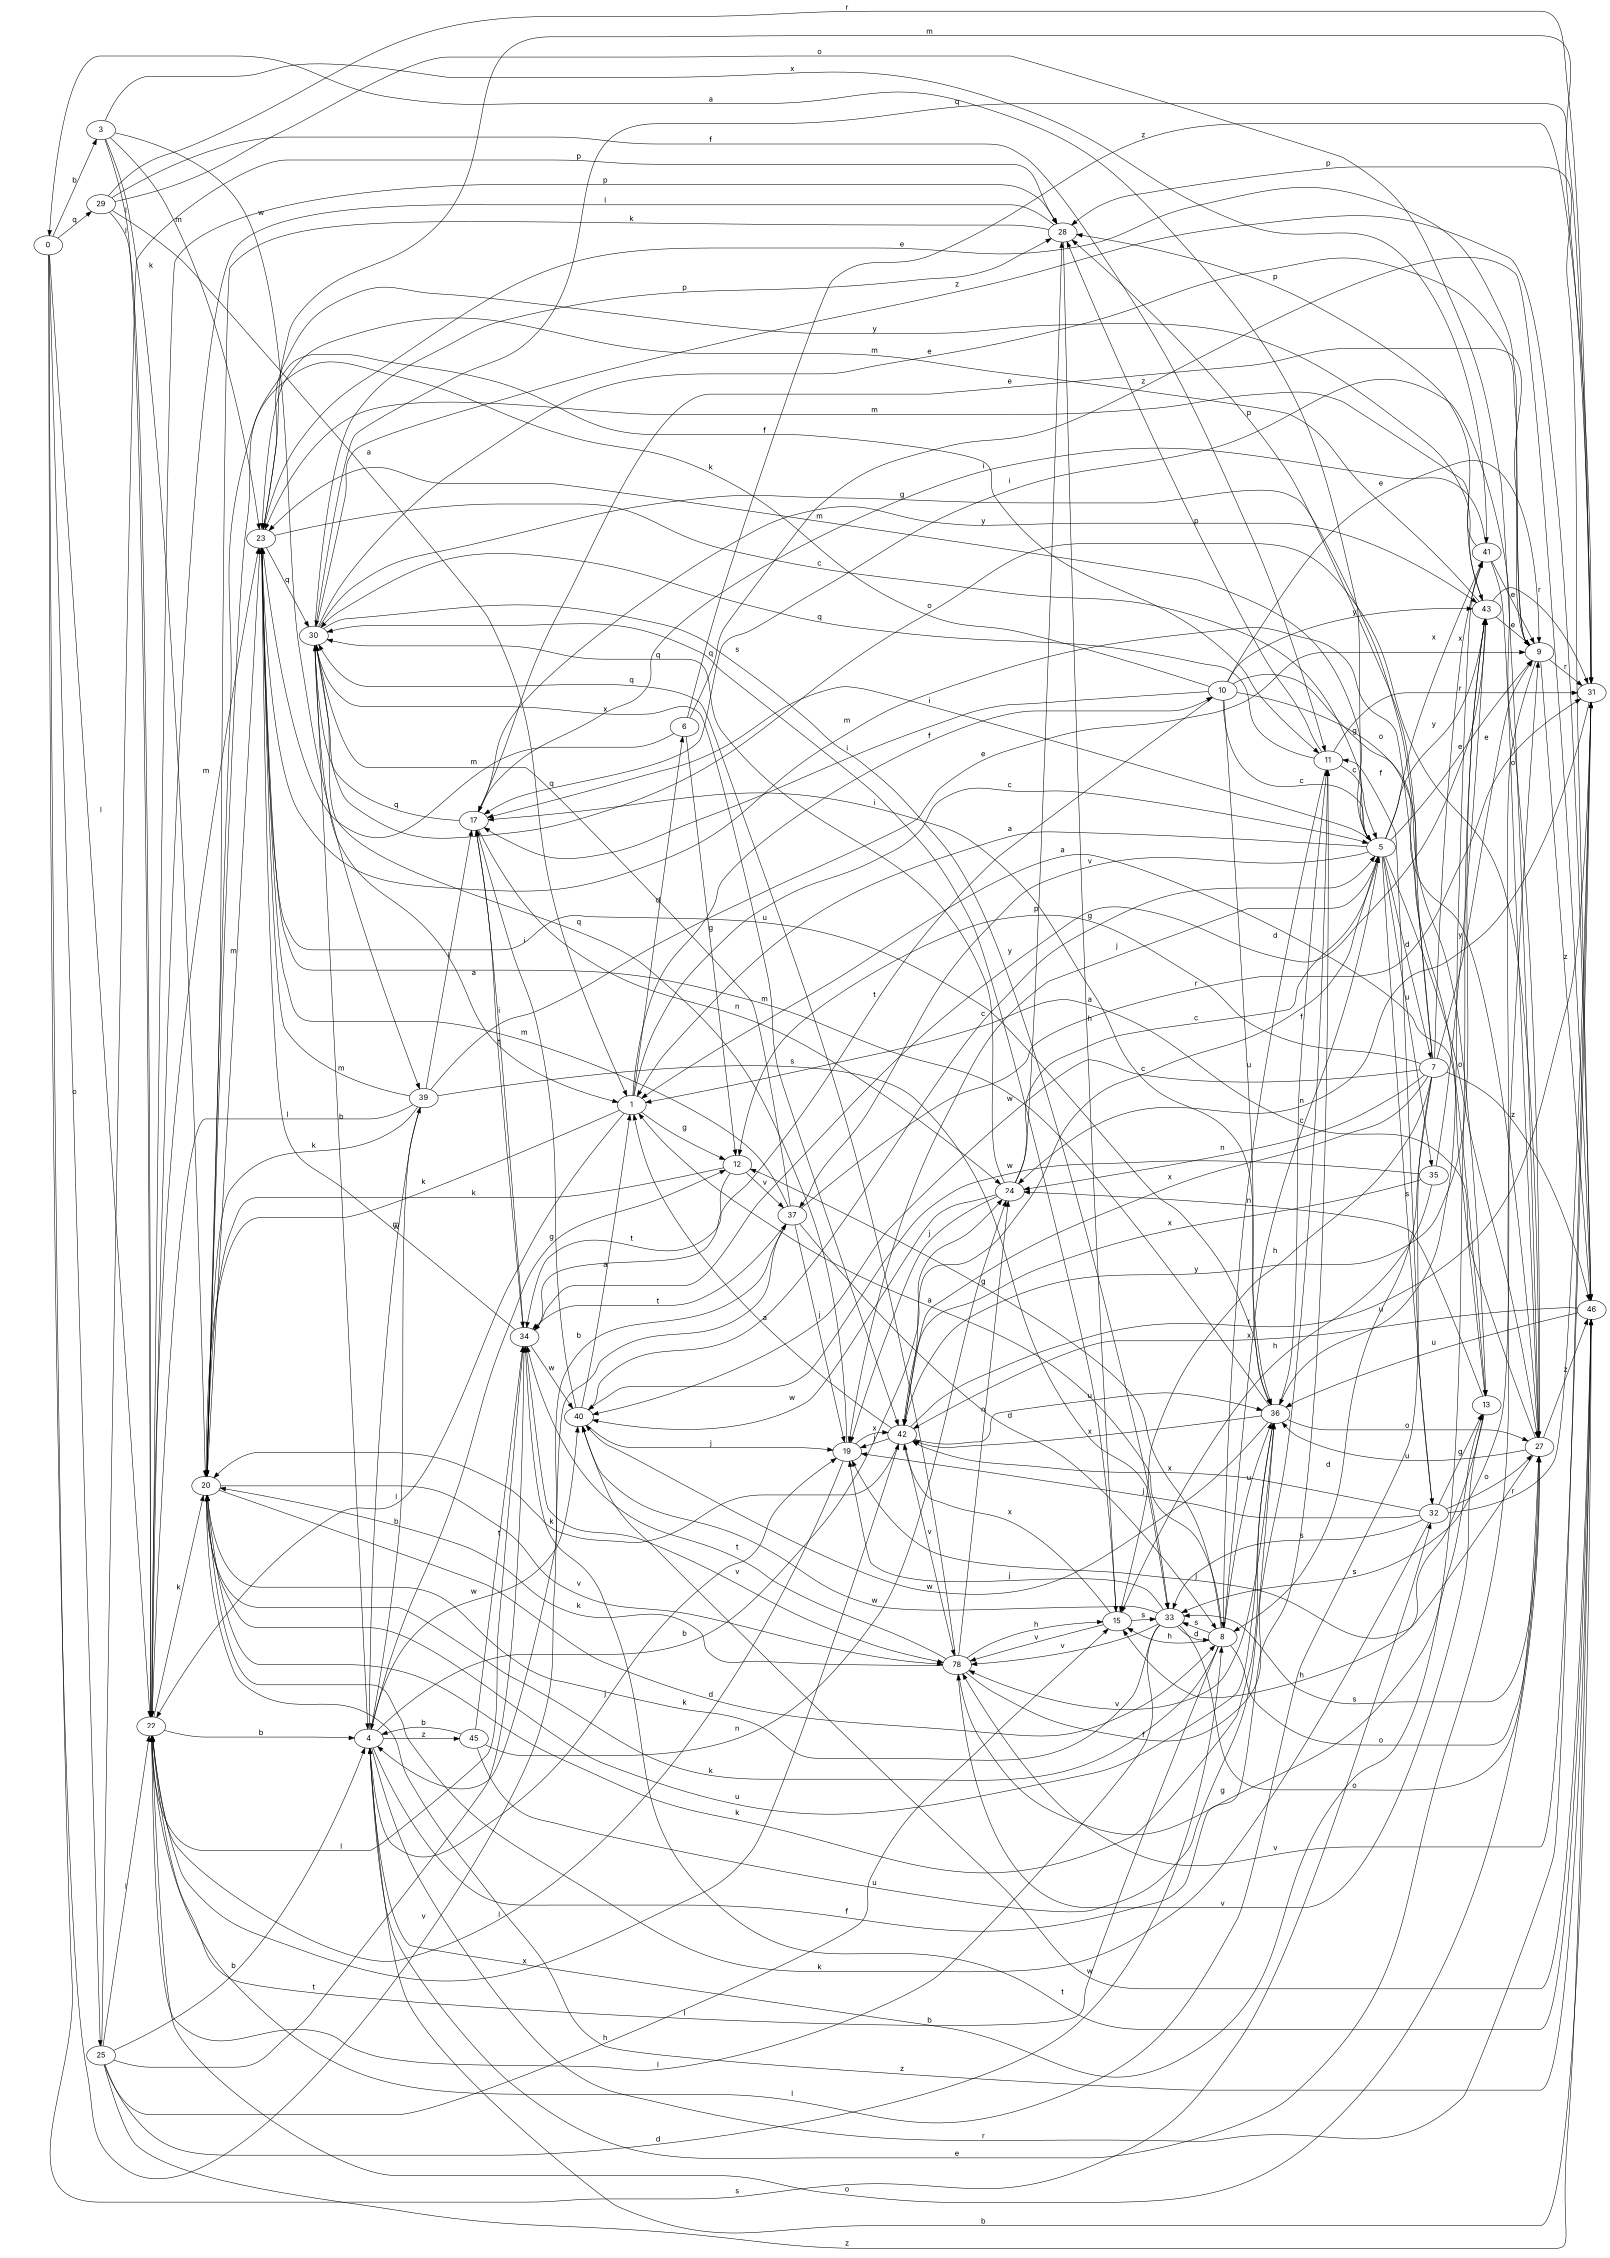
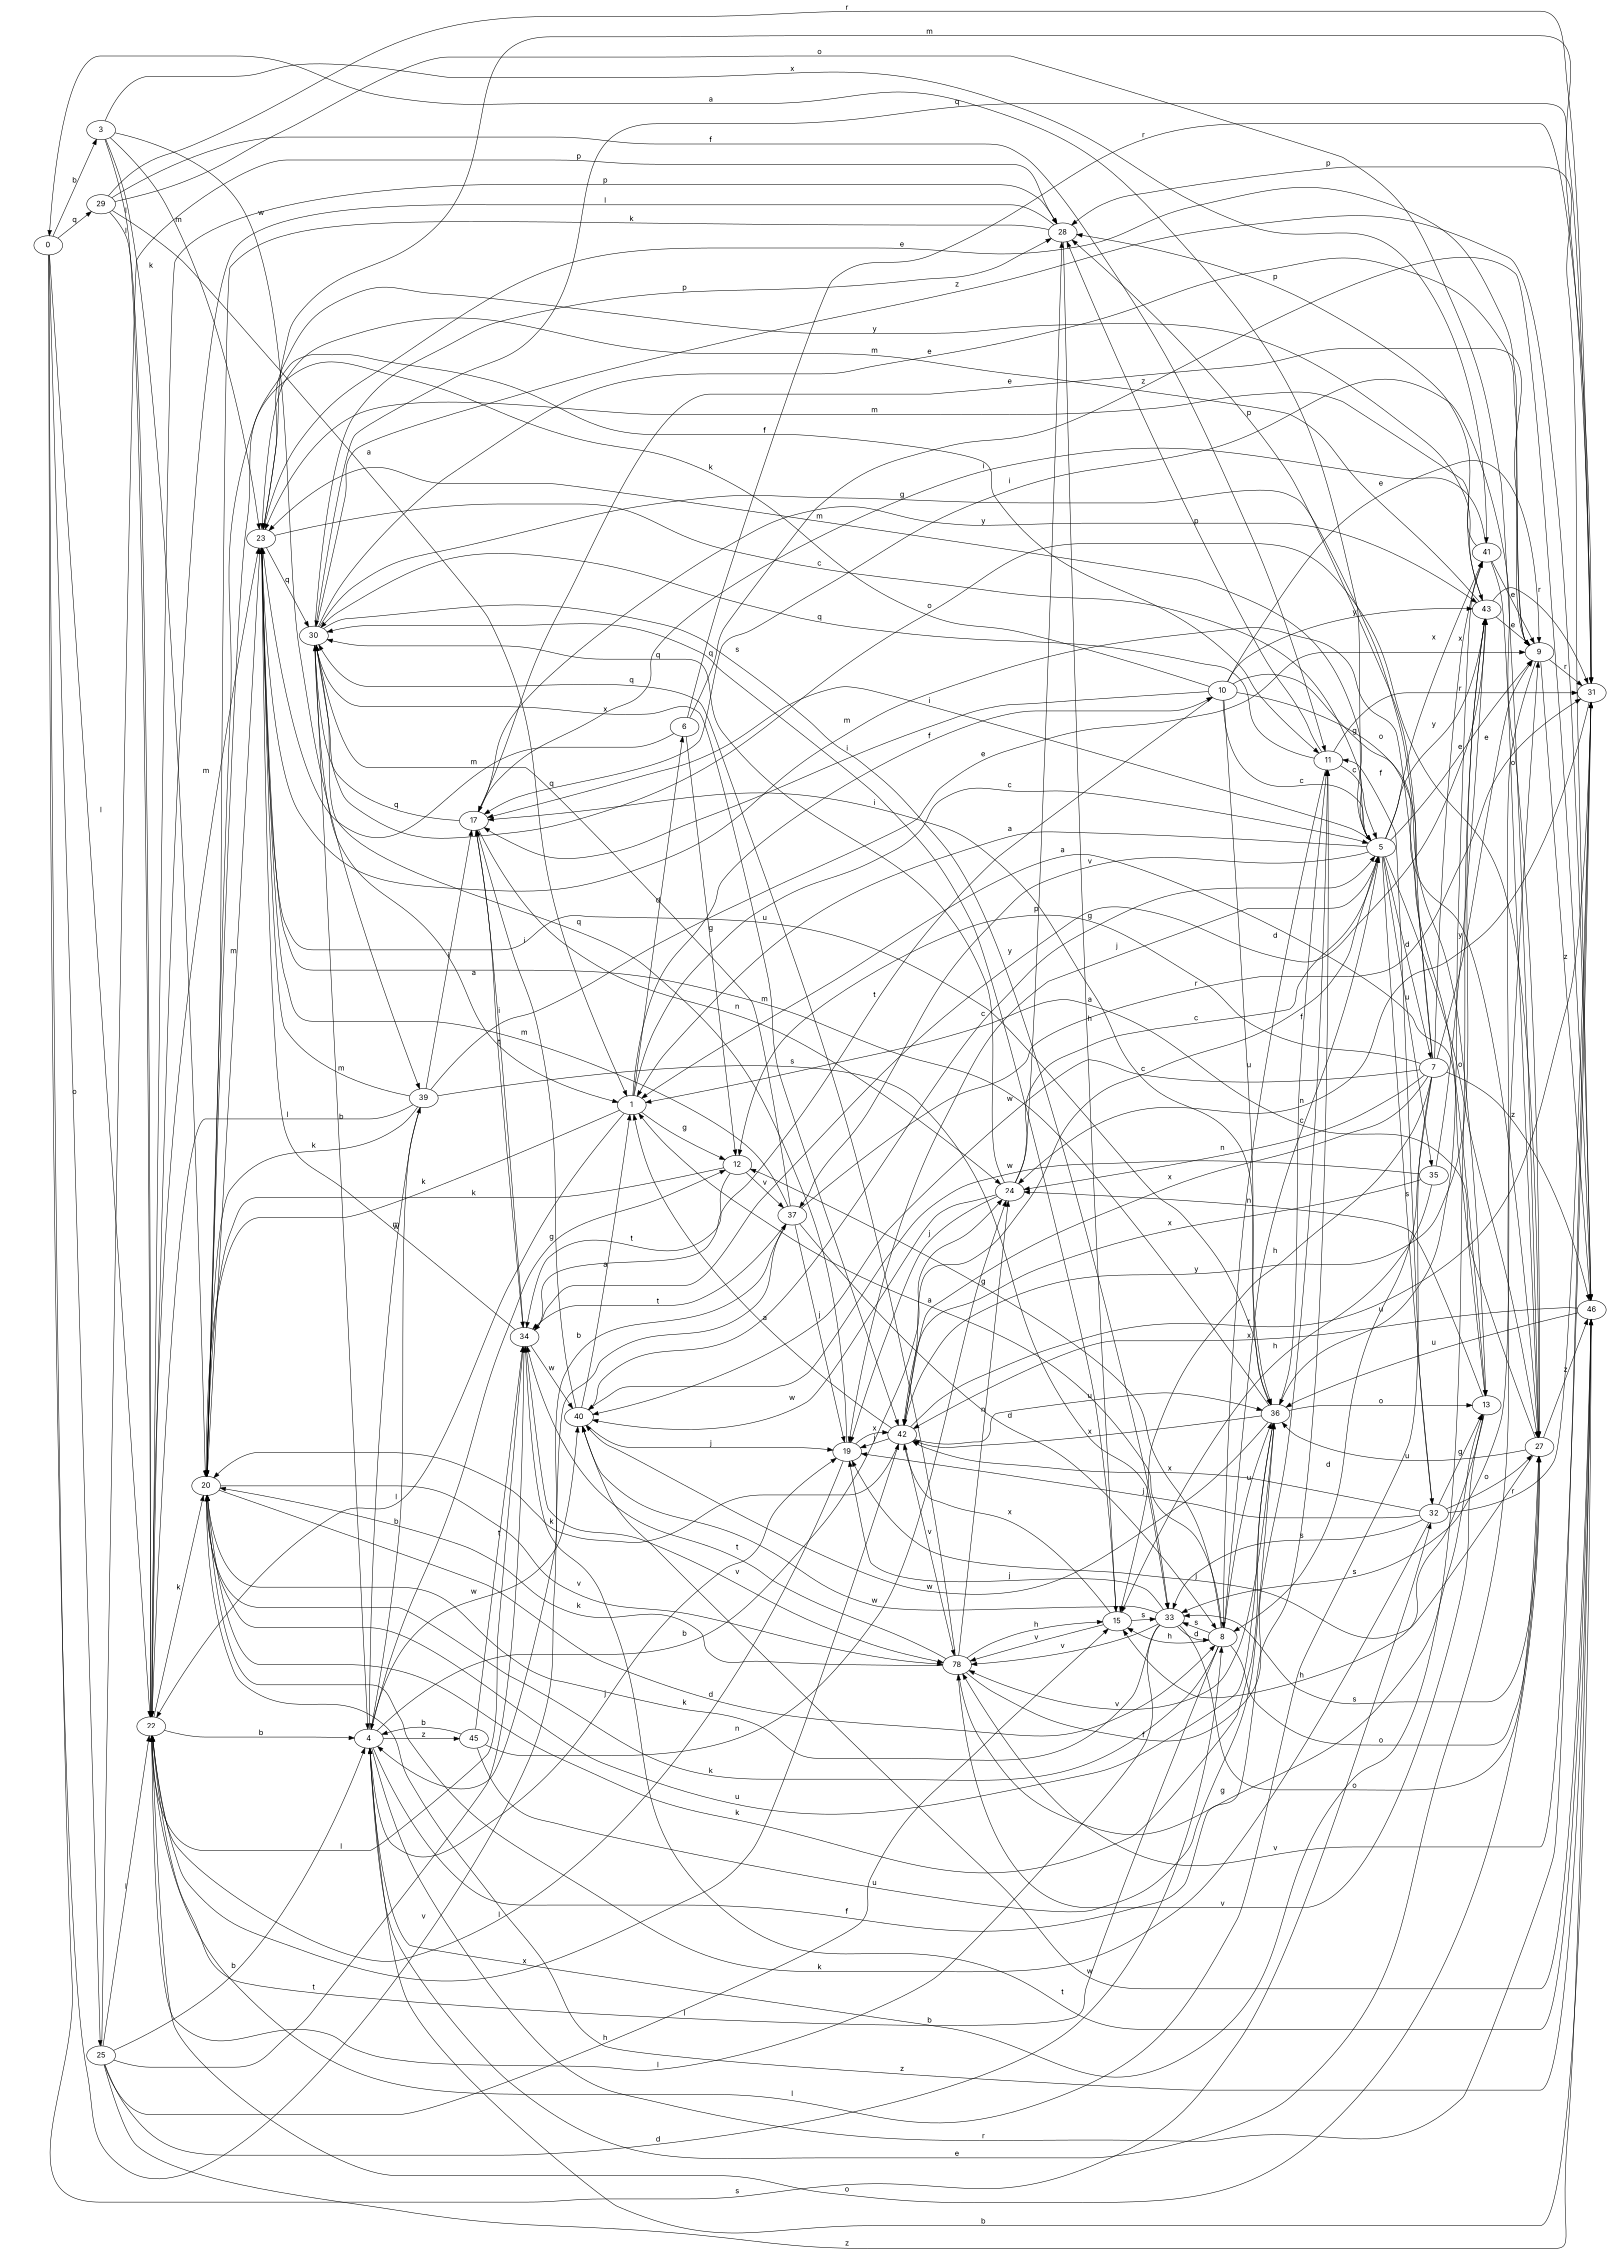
(1143, 135) -> (1143, 135)
(1405, 1430) -> (1378, 1405)
